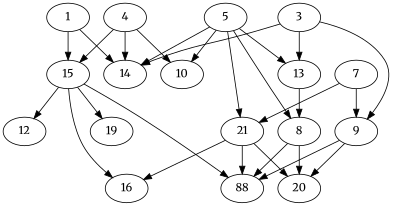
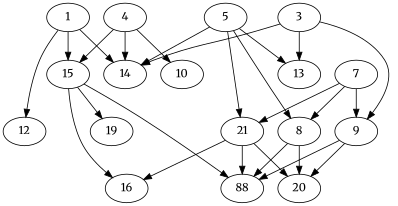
(210, 38) -> none
(299, 98) -> (331, 100)
(49, 100) -> (37, 67)
